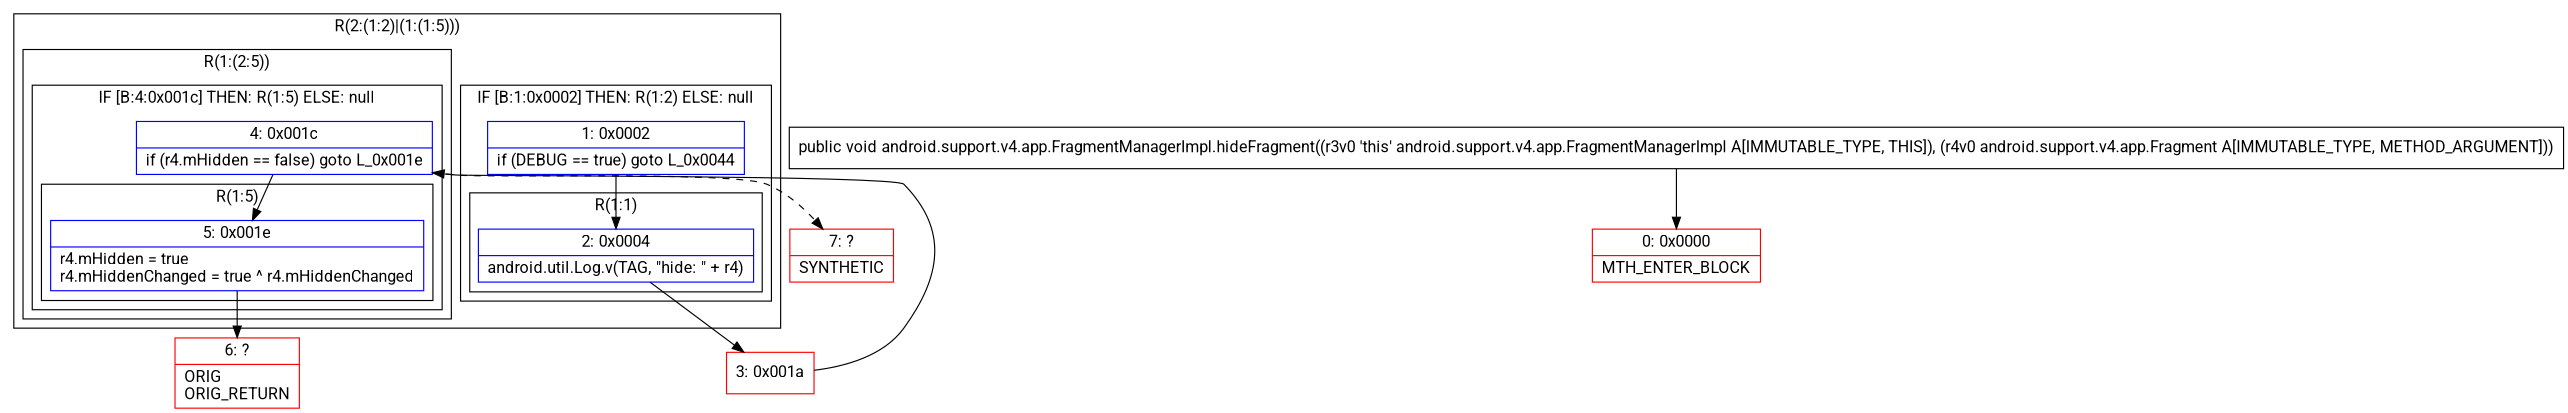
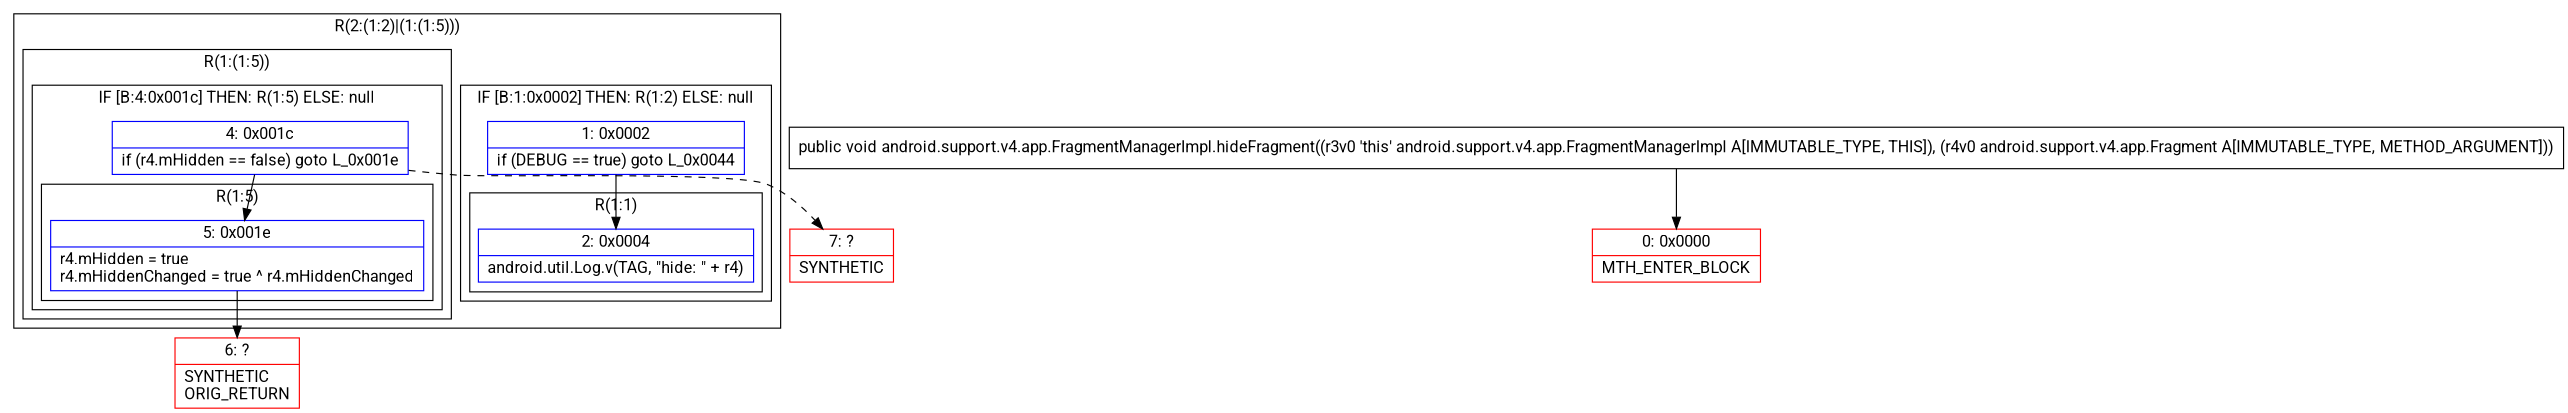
(237, 63) -> (237, 63)
(770, 373) -> none
(203, 377) -> (227, 377)
